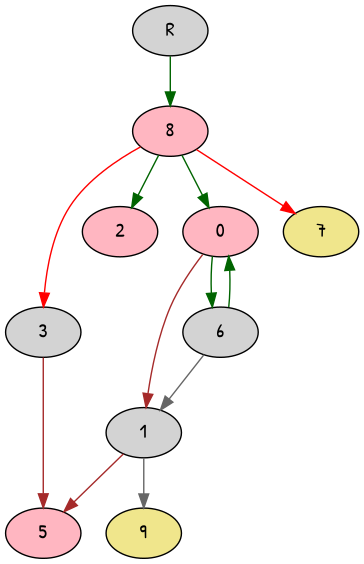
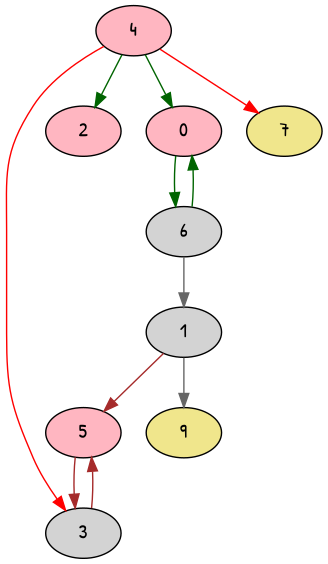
(170, 31) -> none
(170, 131) -> (134, 31)
(165, 320) -> none
none -> (74, 476)
